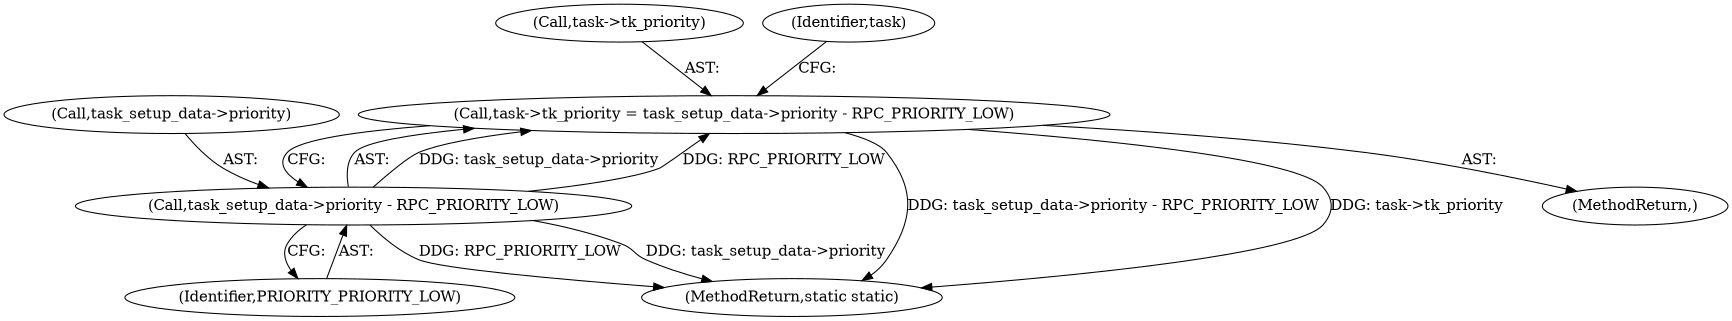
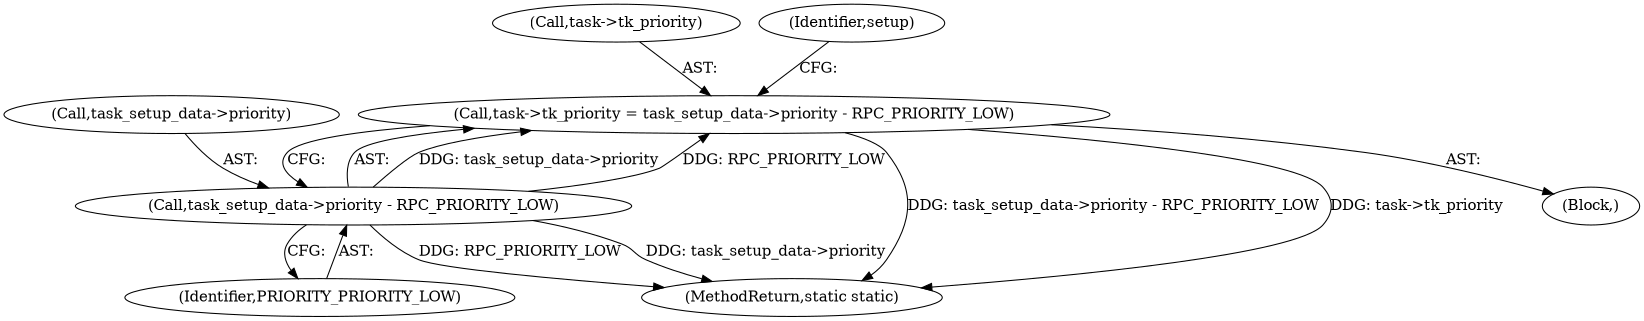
(849, 23) -> (852, 23)
(1635, 206) -> (1591, 206)
